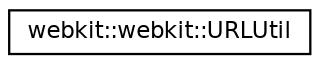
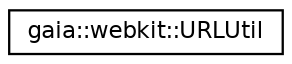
(160, 32) -> (146, 32)
